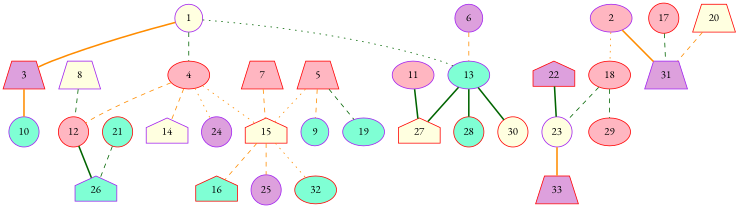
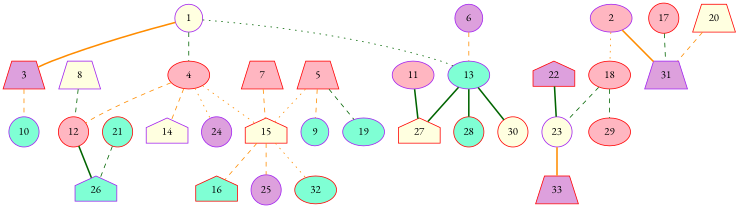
(24, 103) -> (24, 103)
